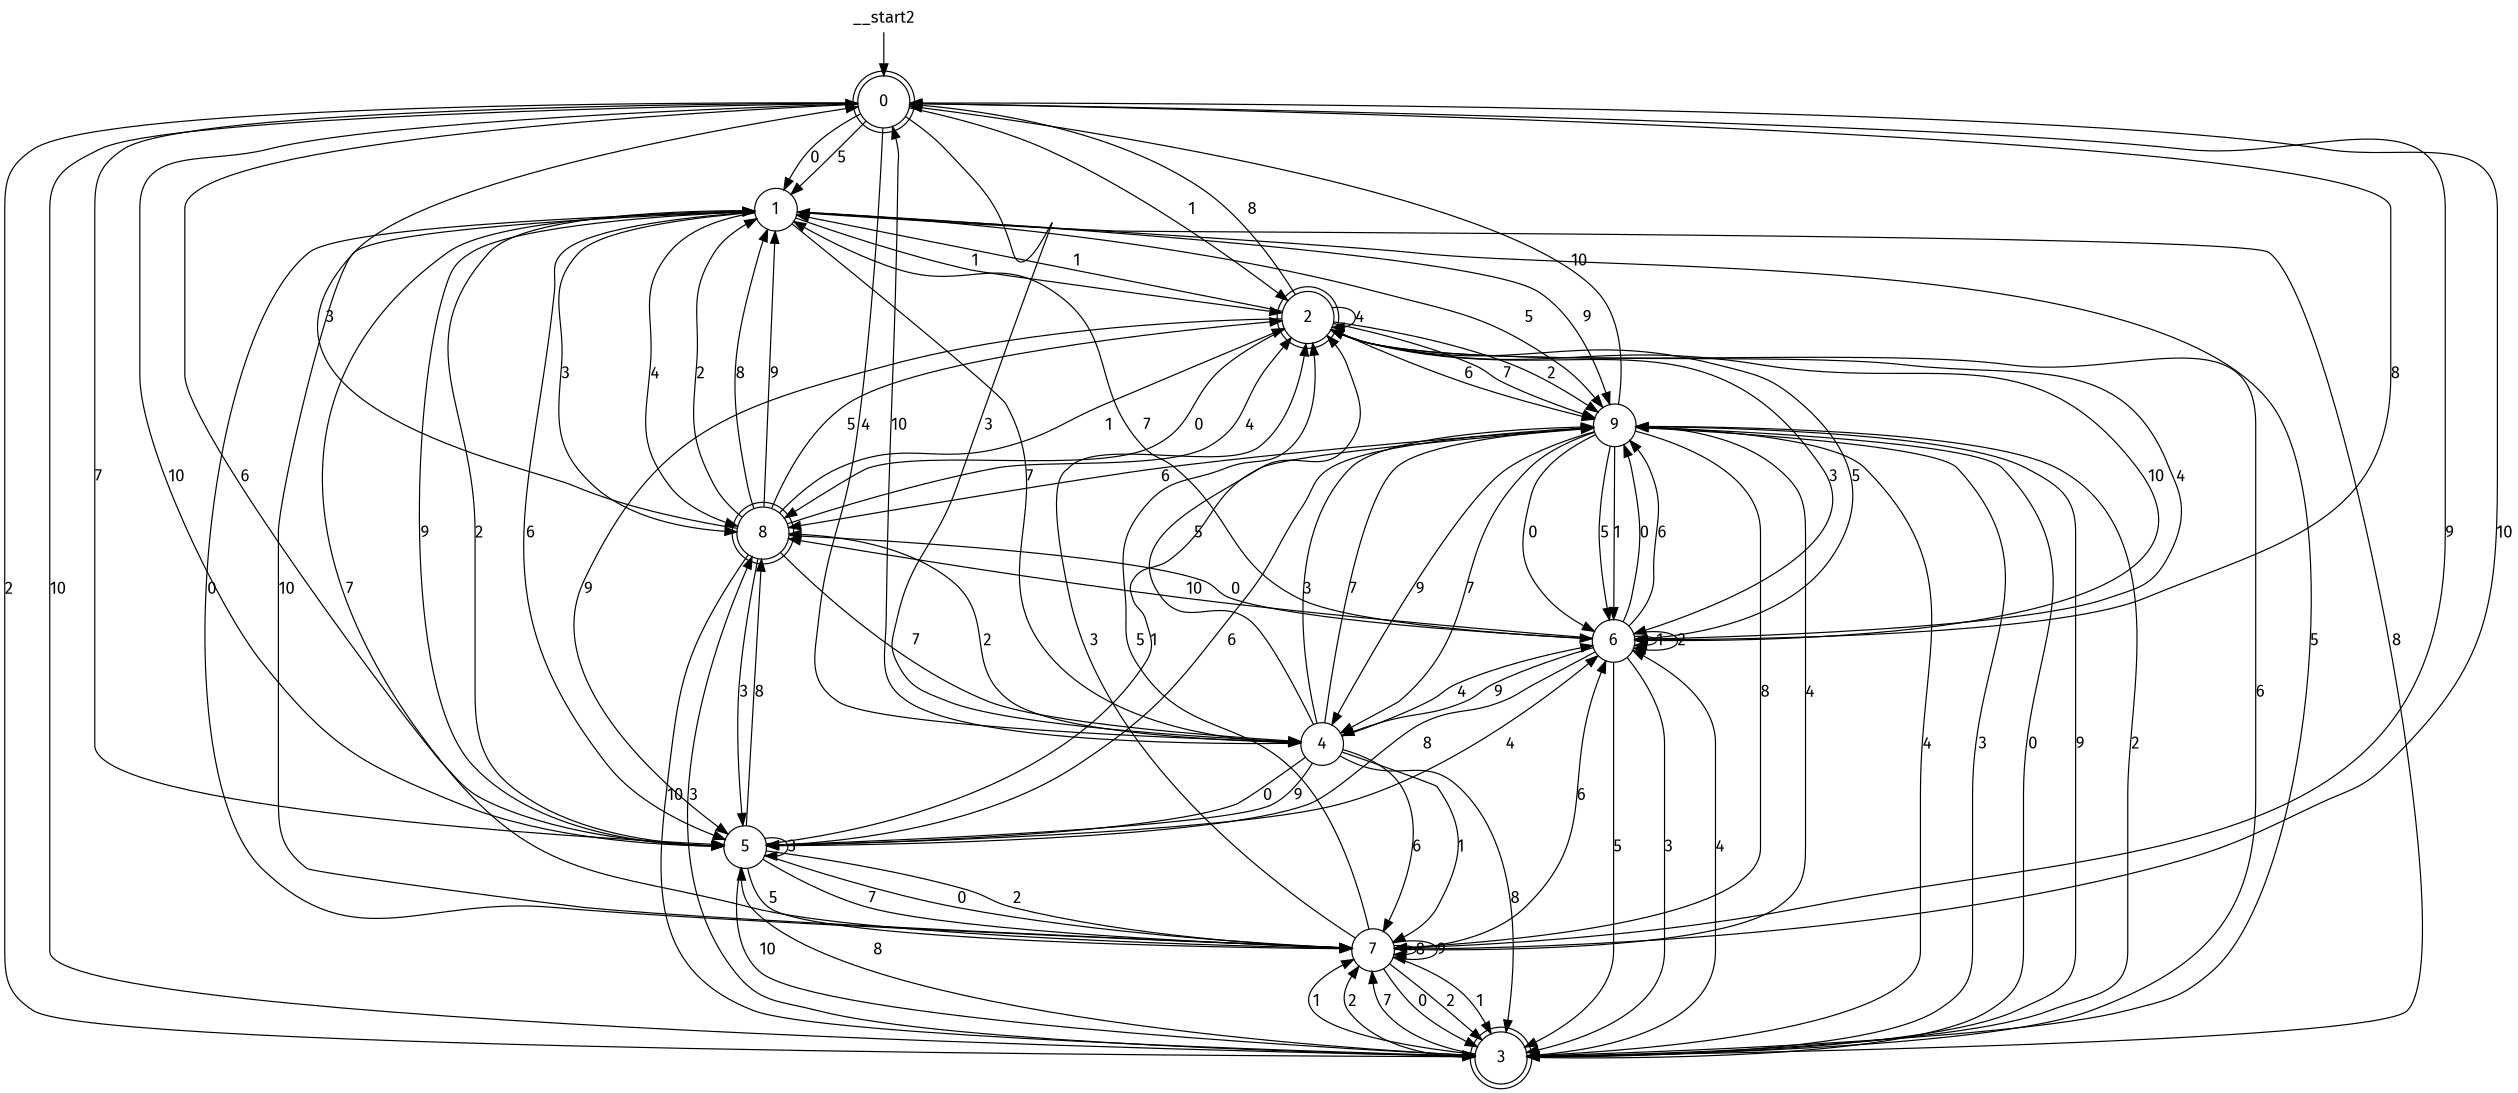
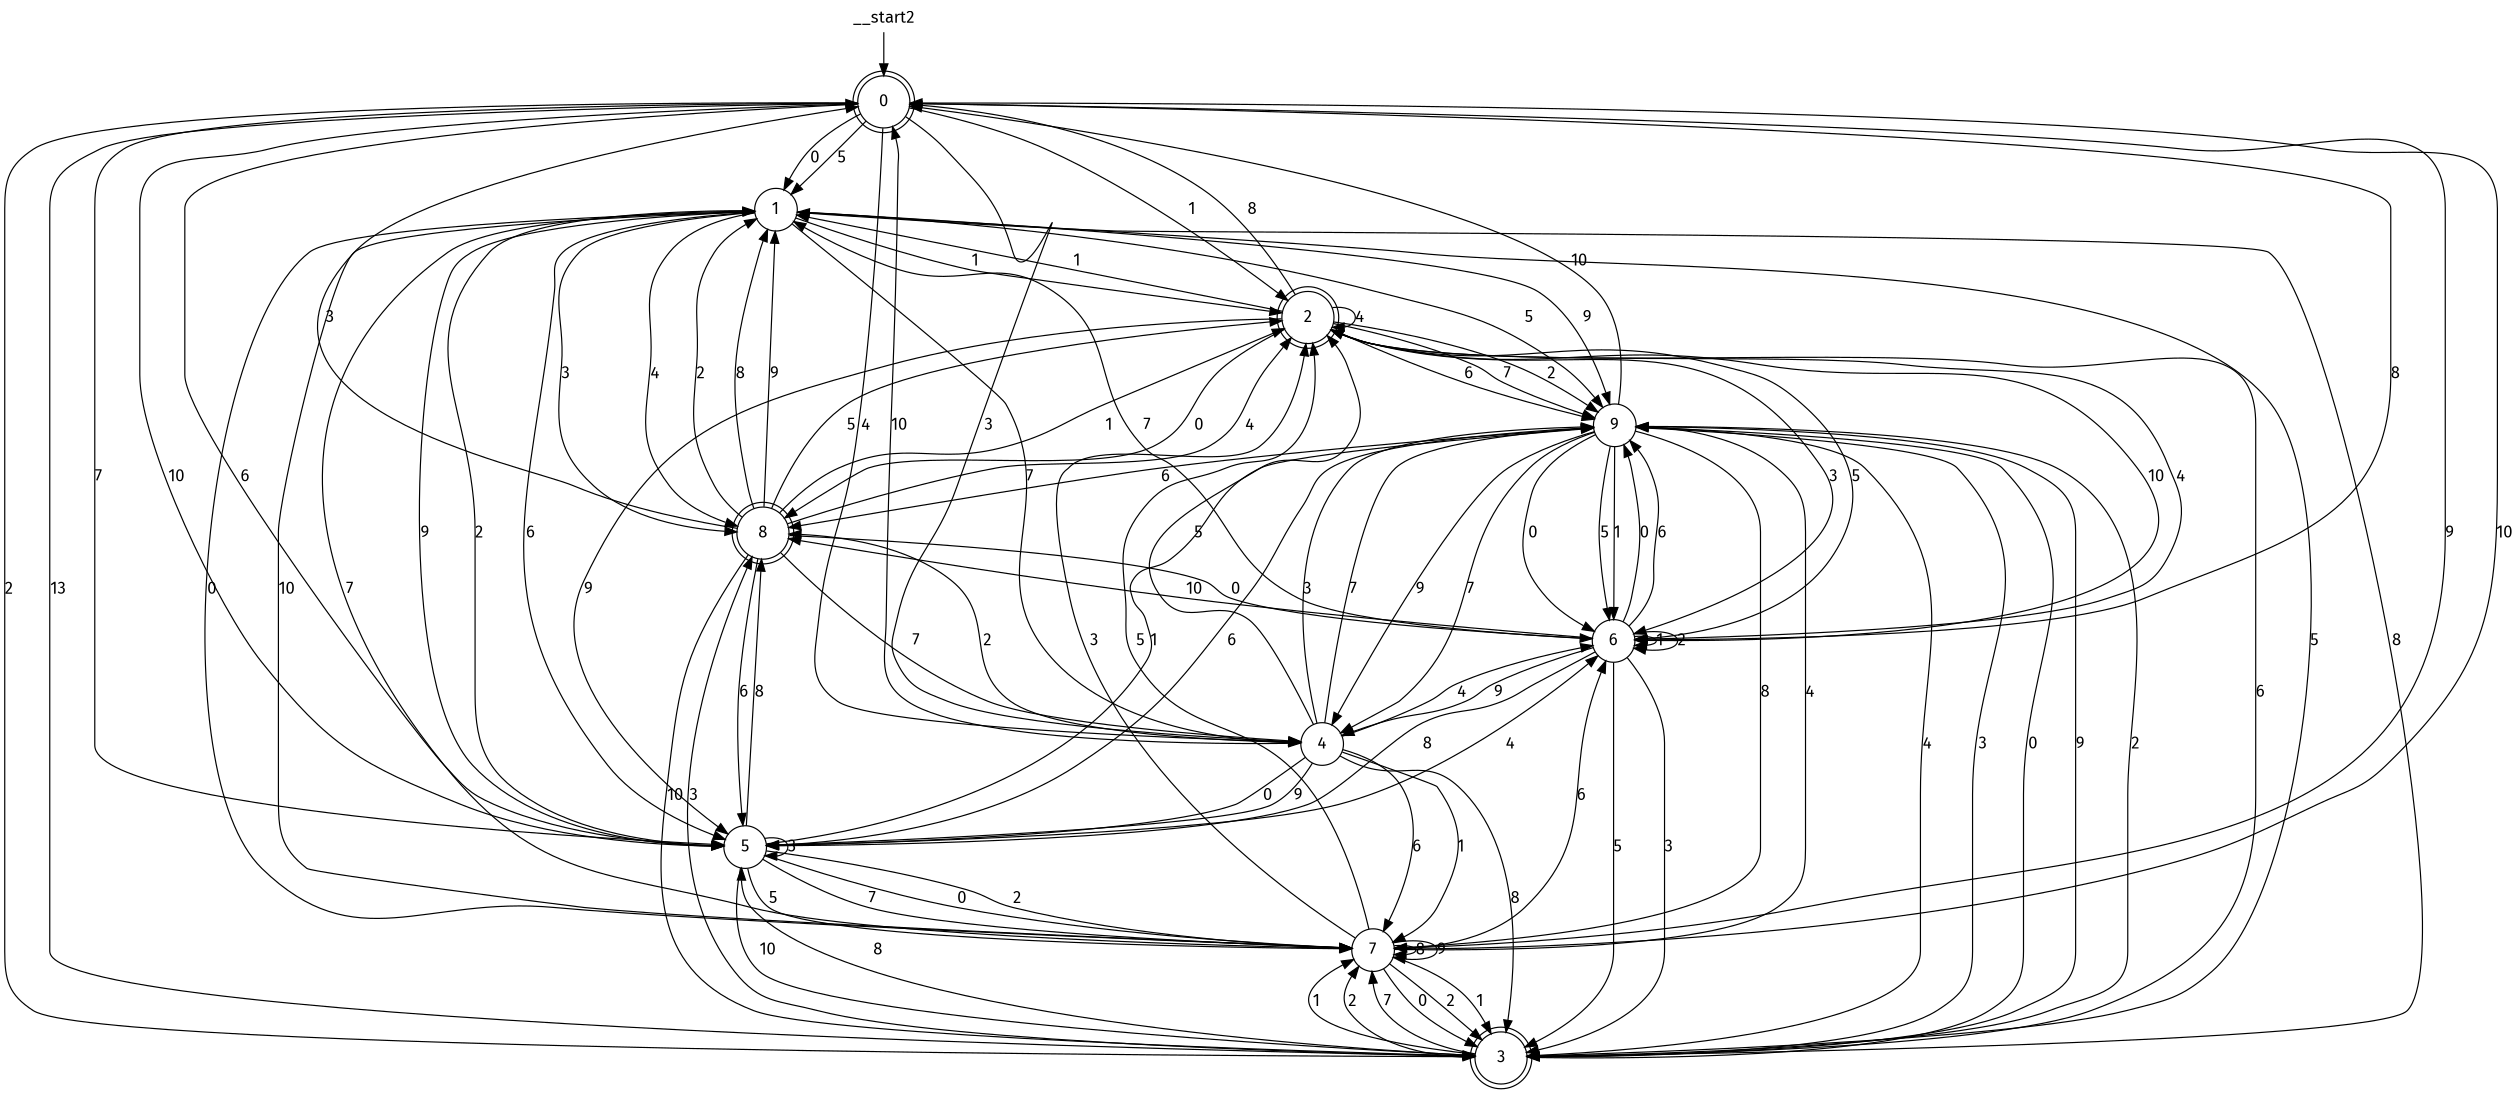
(58, 589) -> (58, 589)
(744, 692) -> (744, 692)
(1715, 905) -> none
